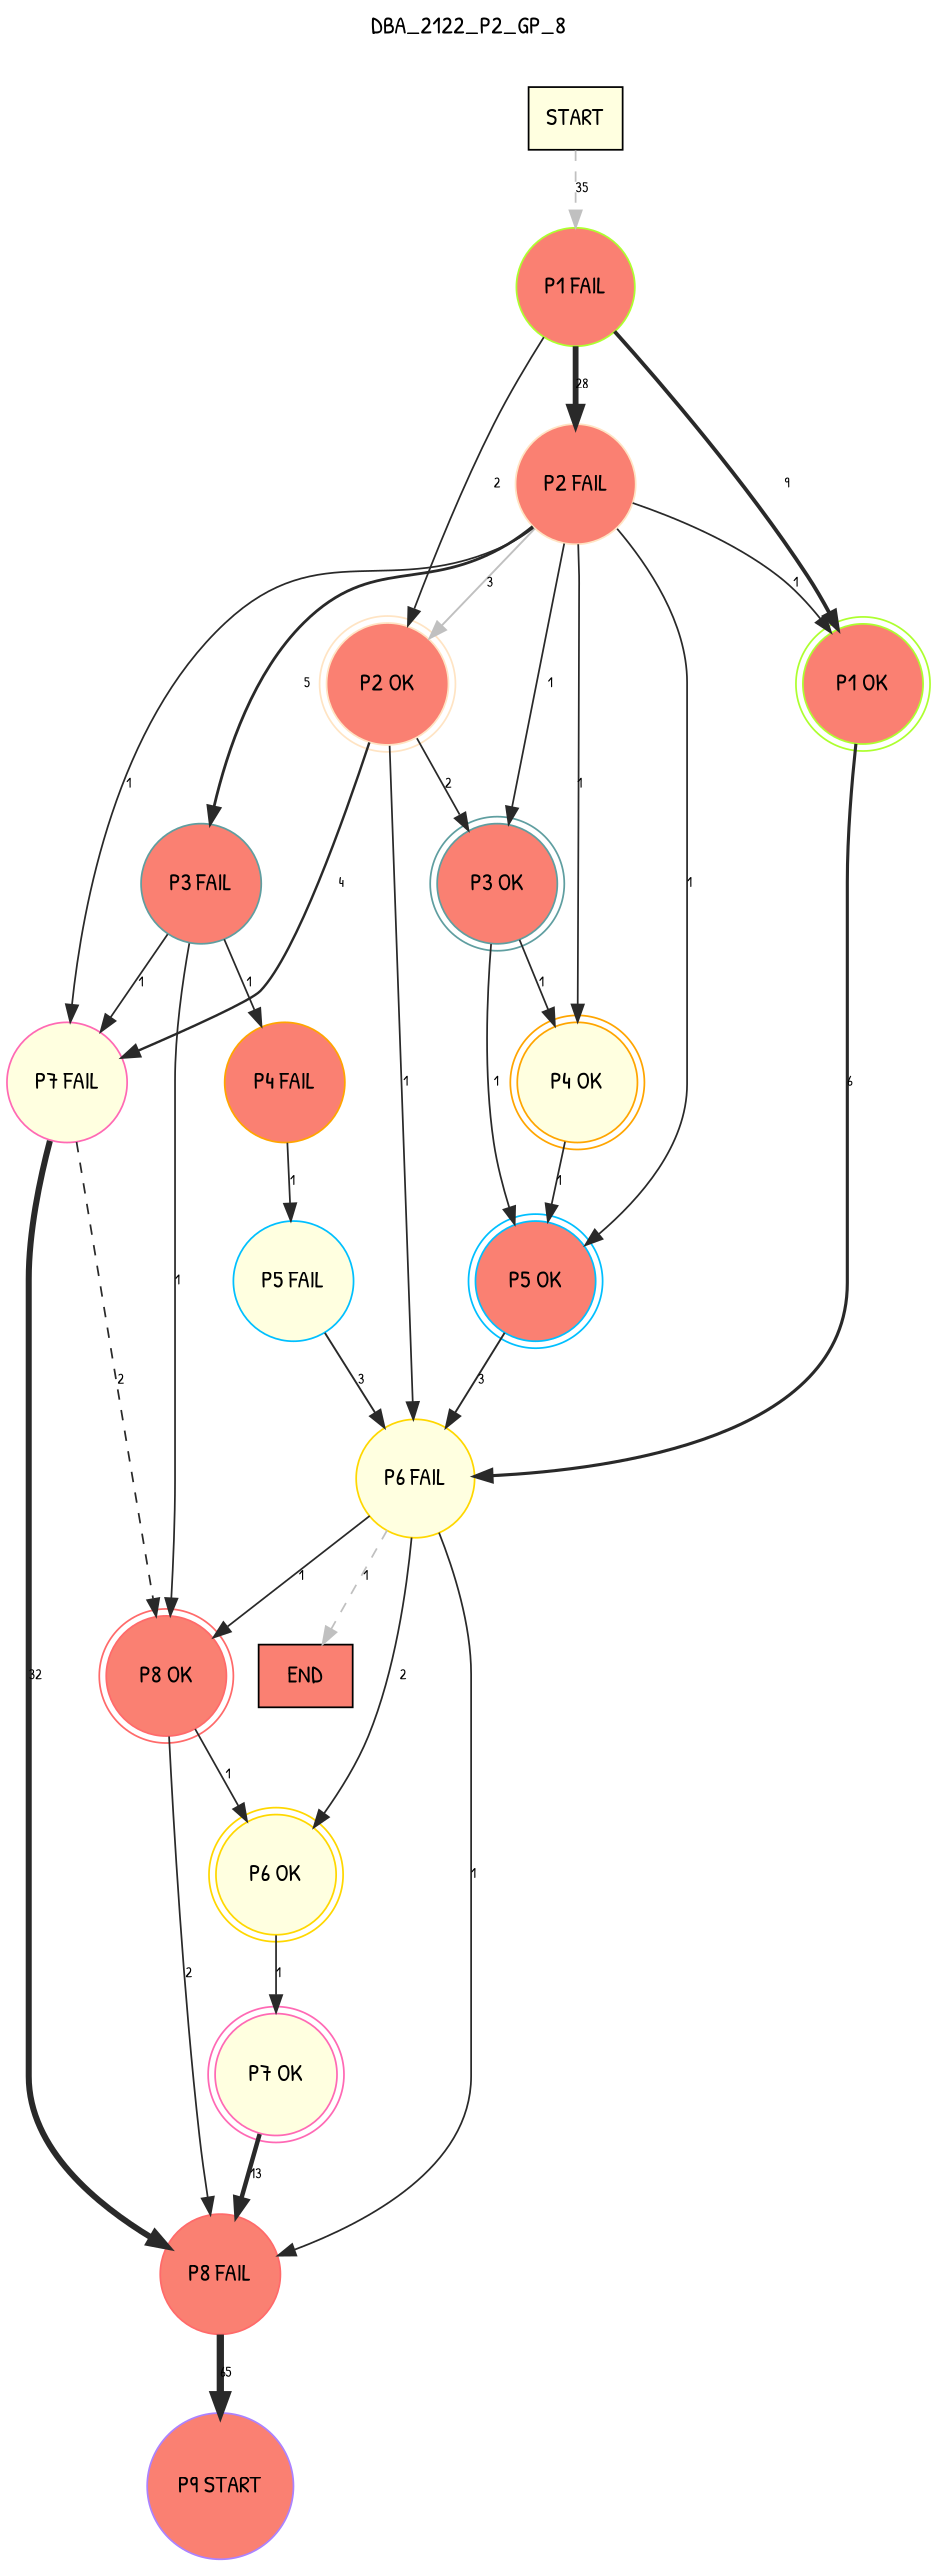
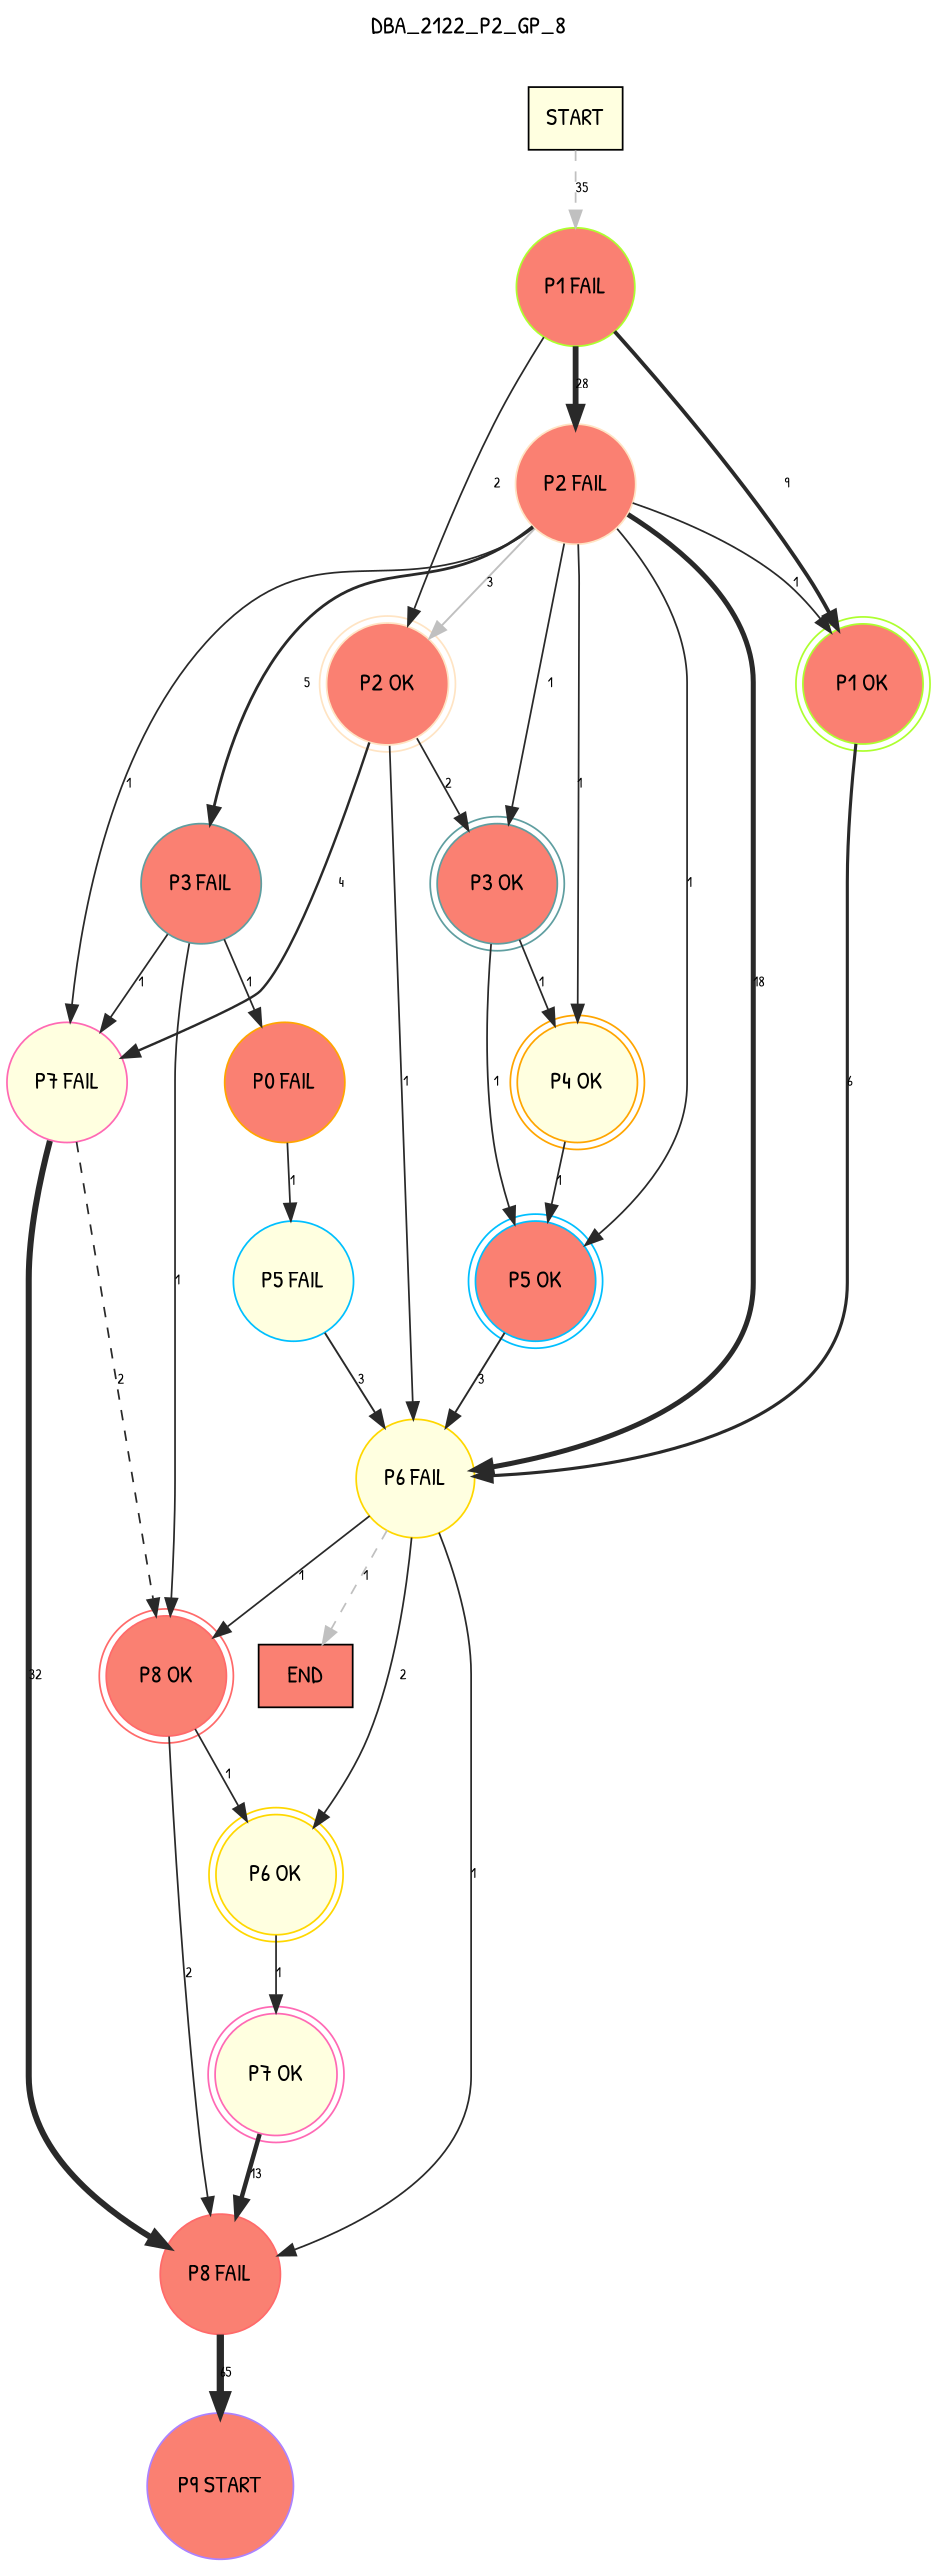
none -> (753, 1047)
(285, 1082) -> (285, 1082)
